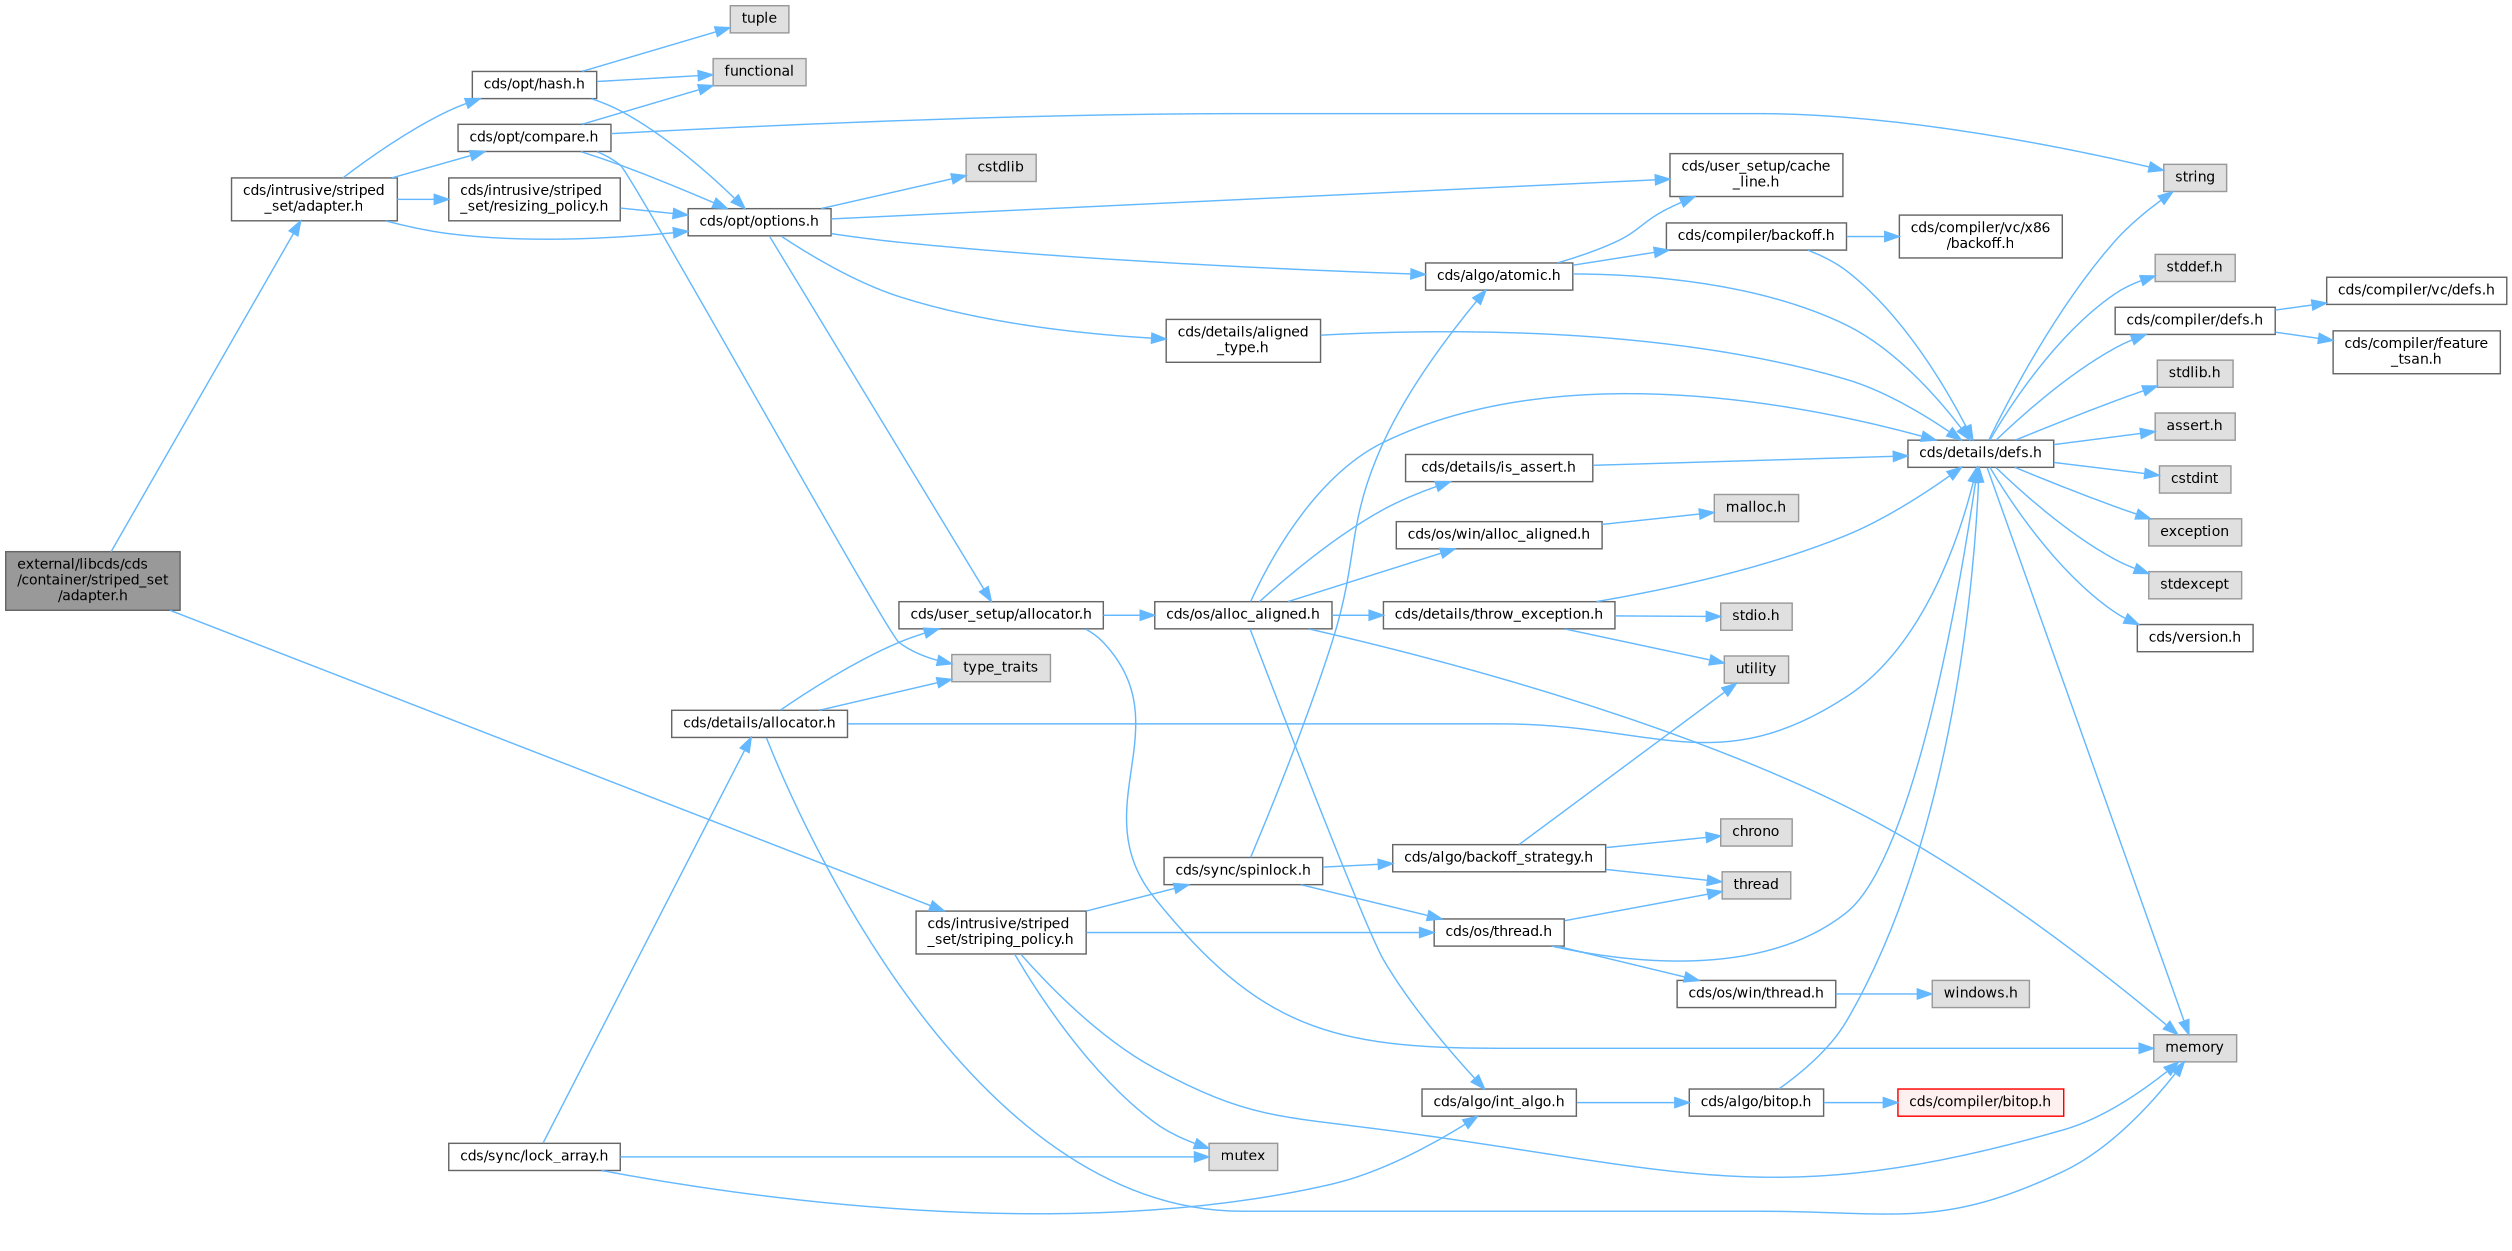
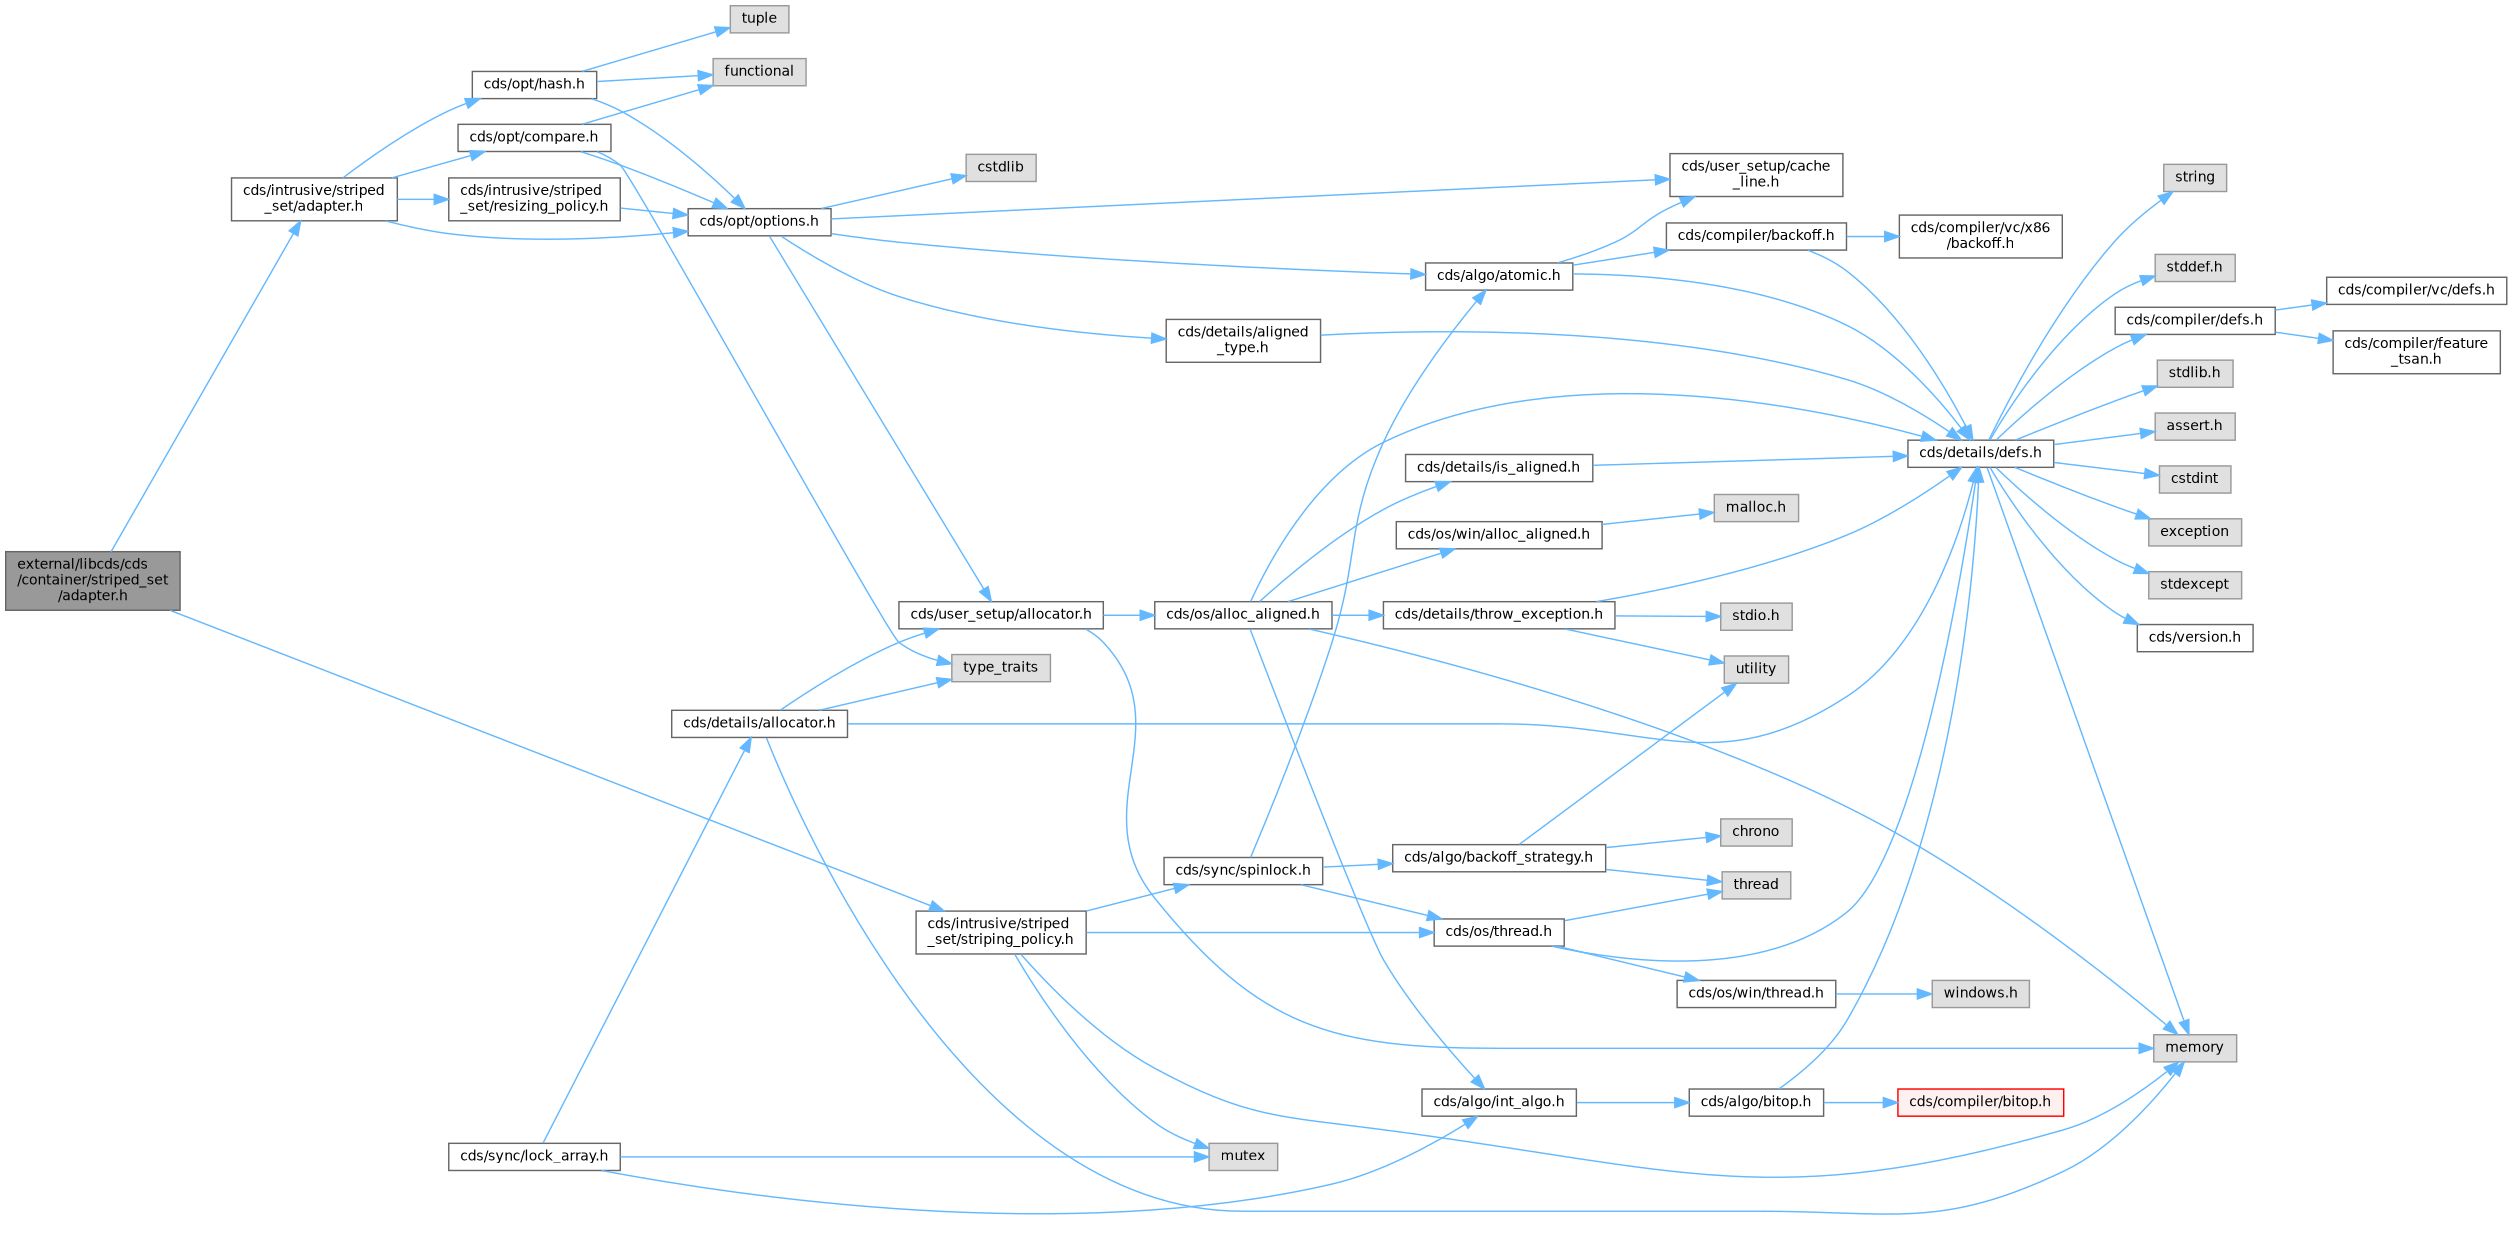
(1382, 114) -> none
(1499, 468) -> (1499, 468)
